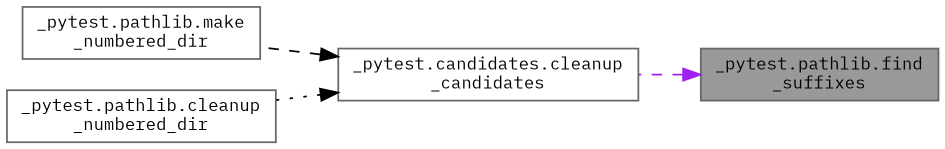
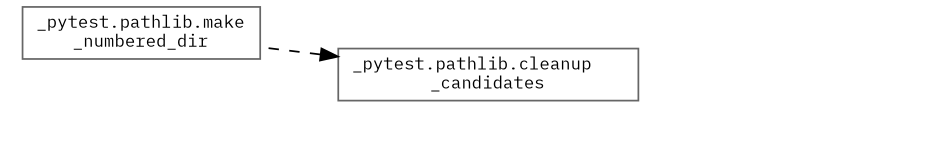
(488, 75) -> (488, 75)
(820, 75) -> none
(141, 116) -> none
